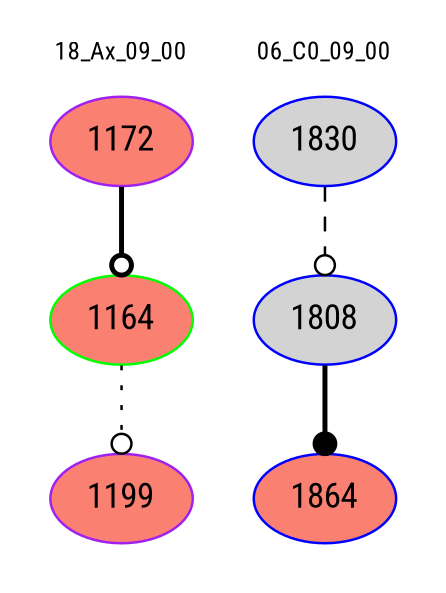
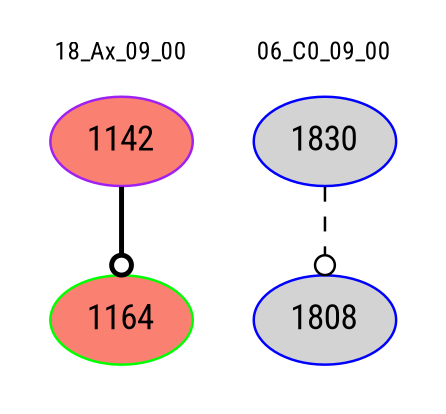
(122, 141) -> (122, 141)
(122, 499) -> none
(325, 499) -> none
